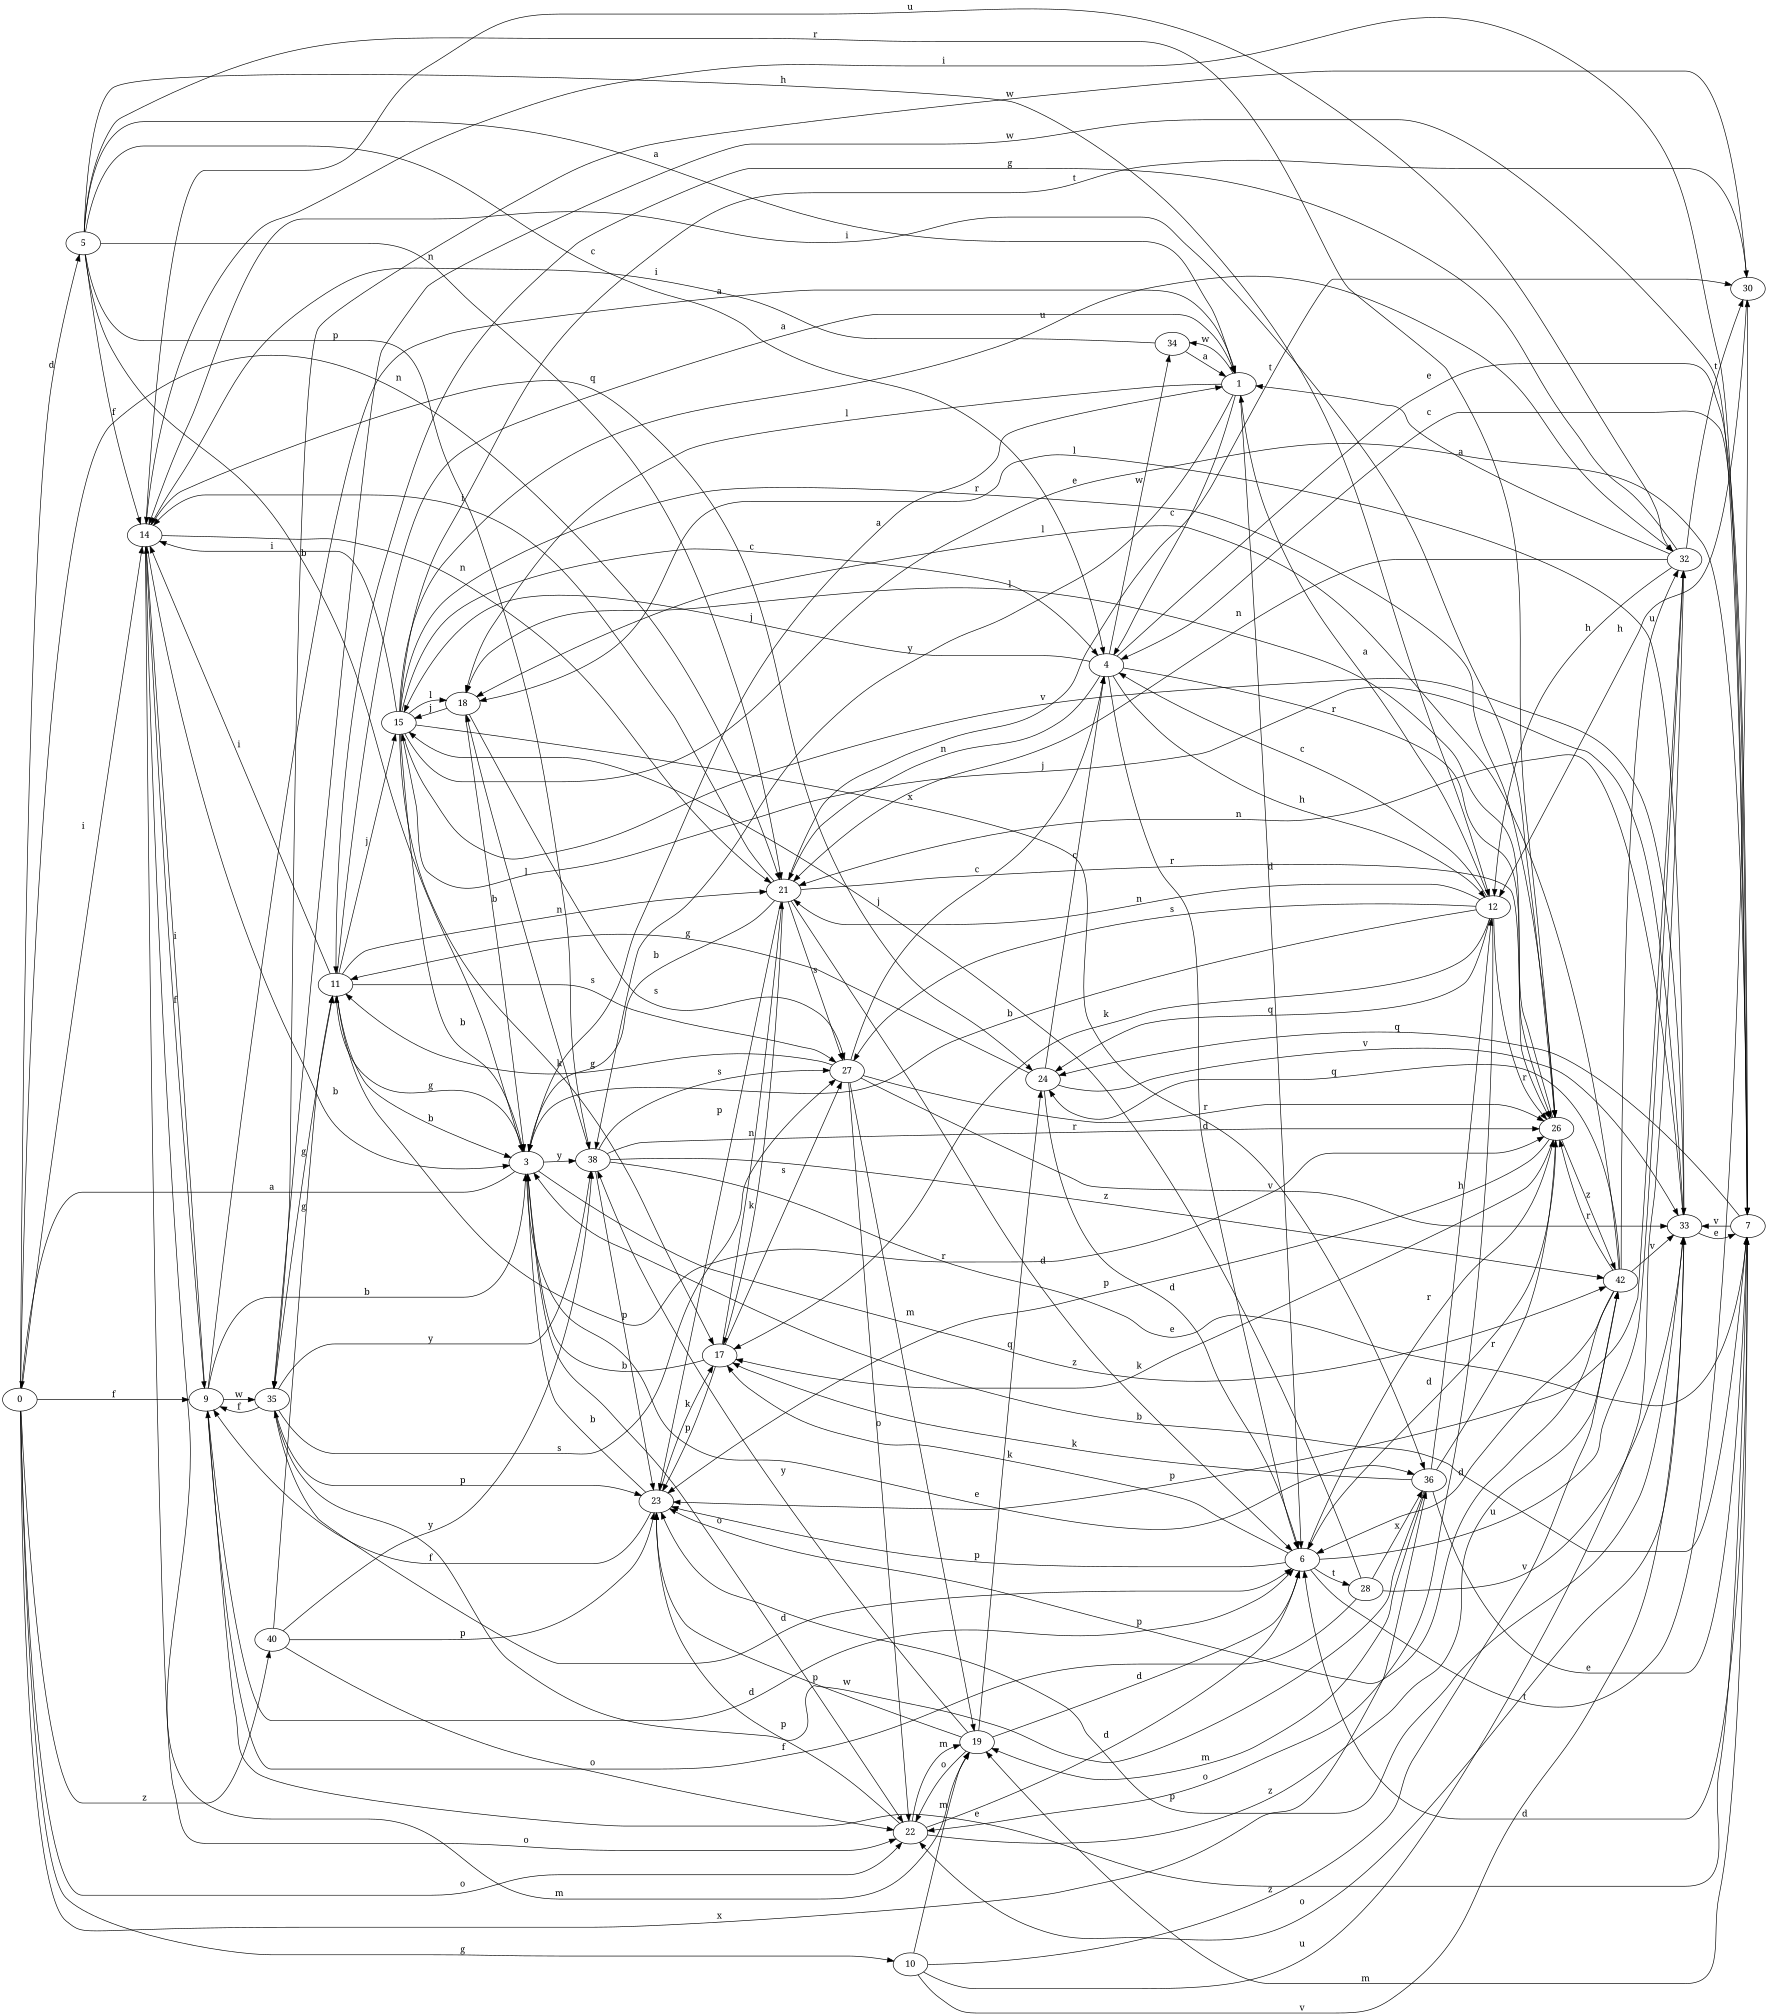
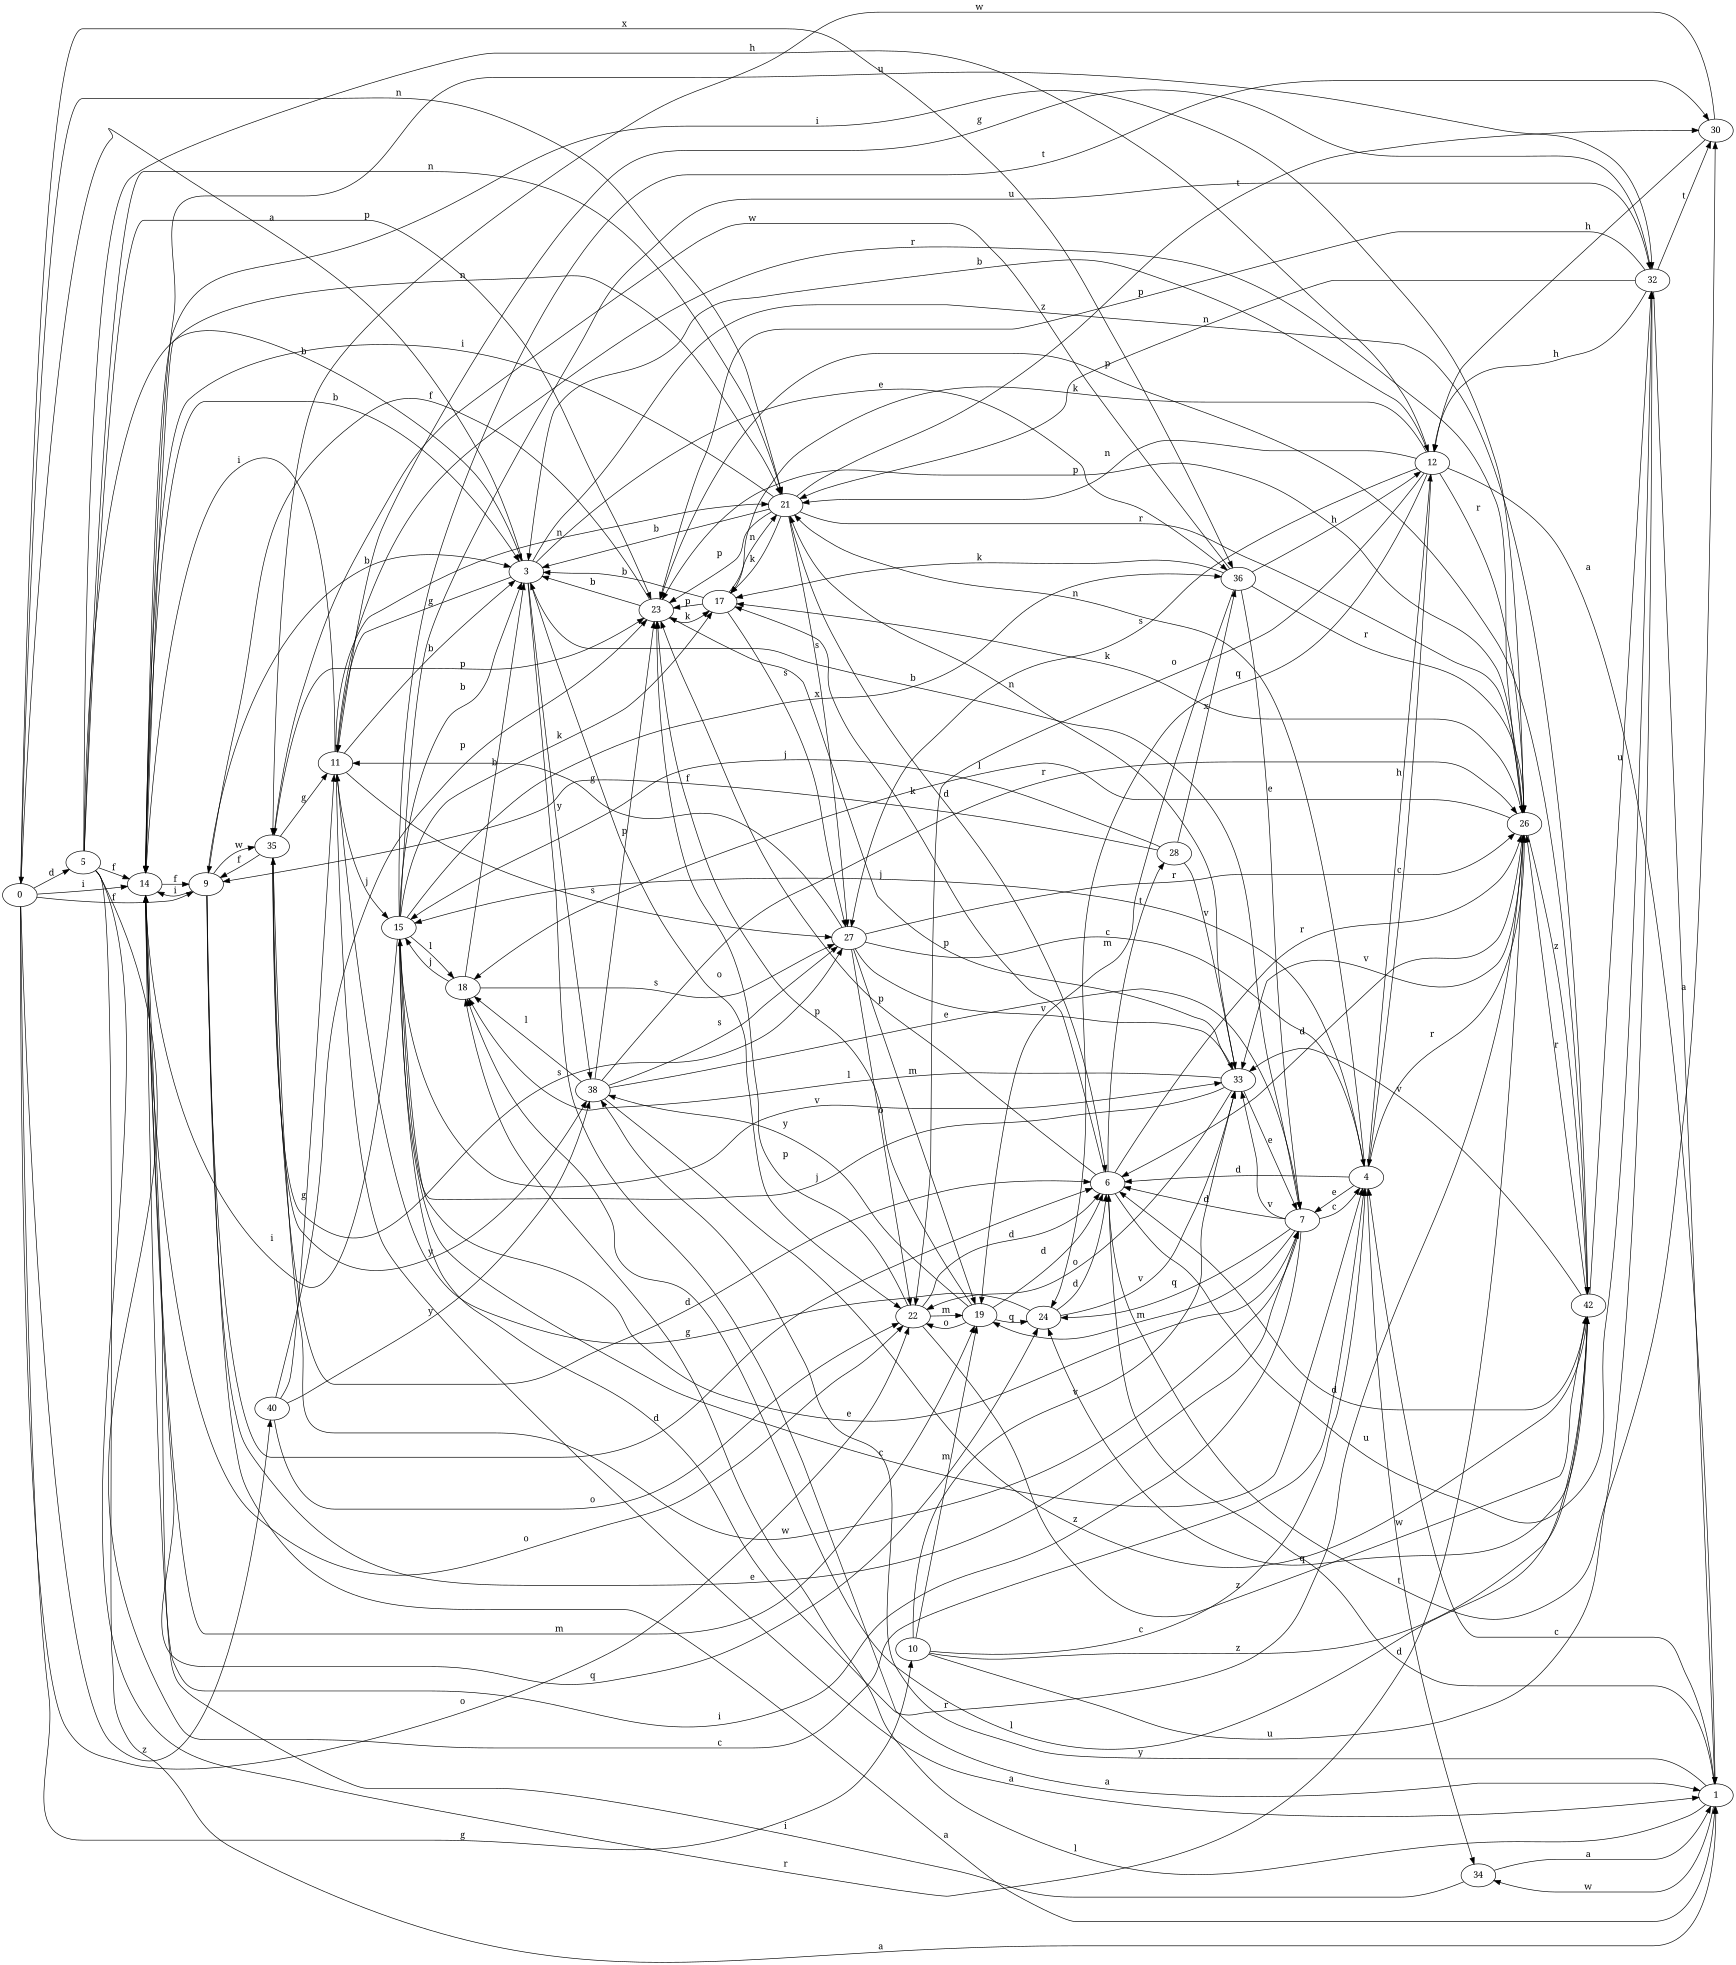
(486, 557) -> (179, 220)
(1074, 876) -> (1275, 1552)
none -> (1405, 981)
